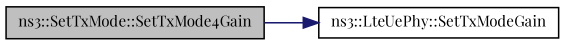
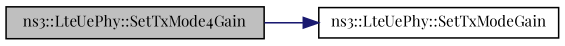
(135, 23) -> (135, 23)
